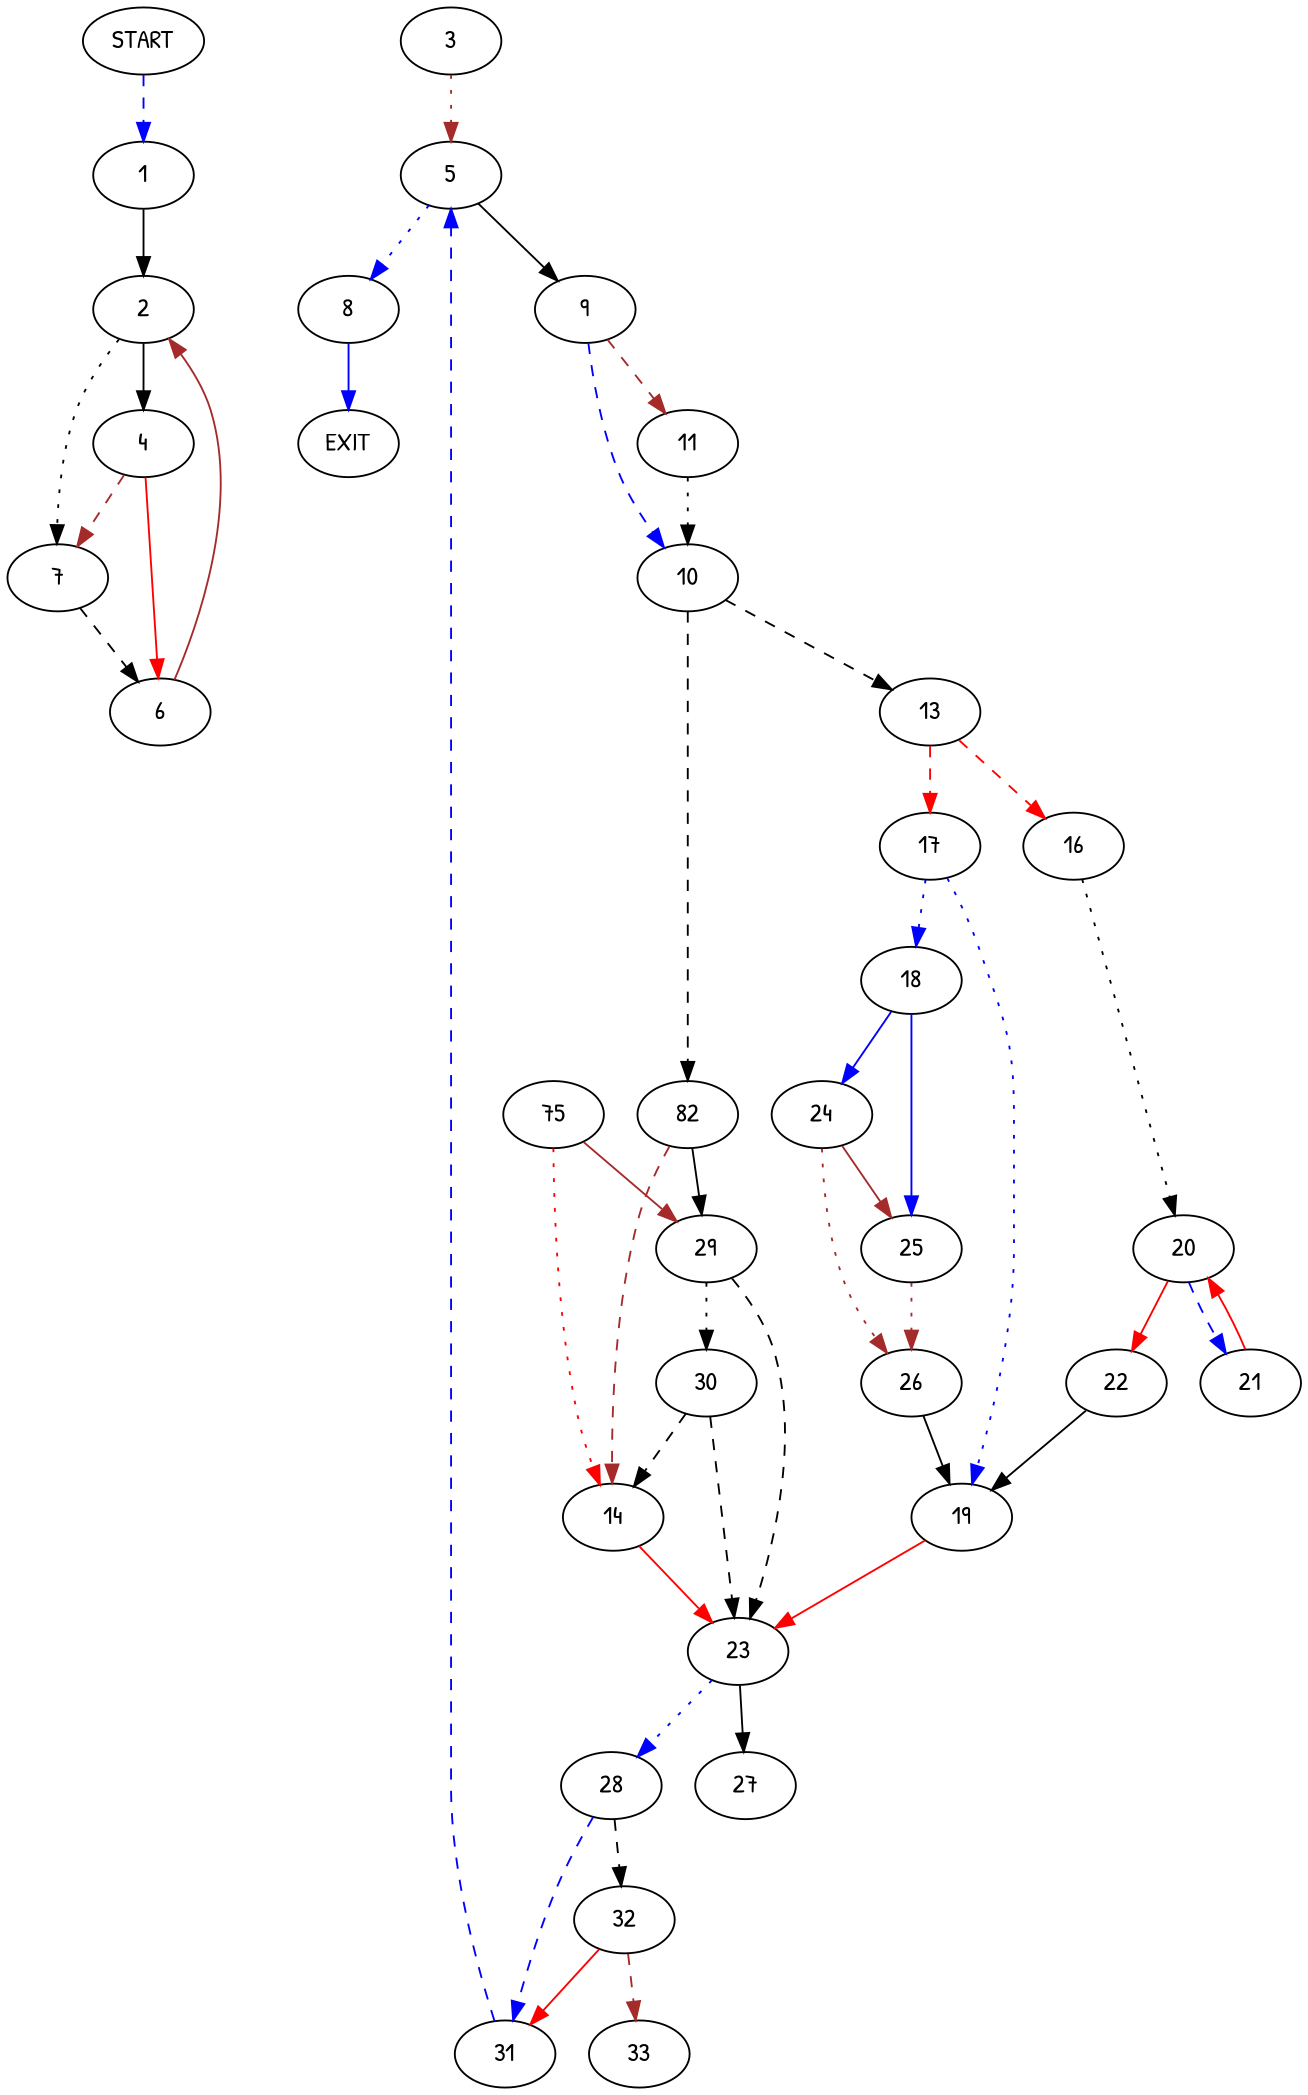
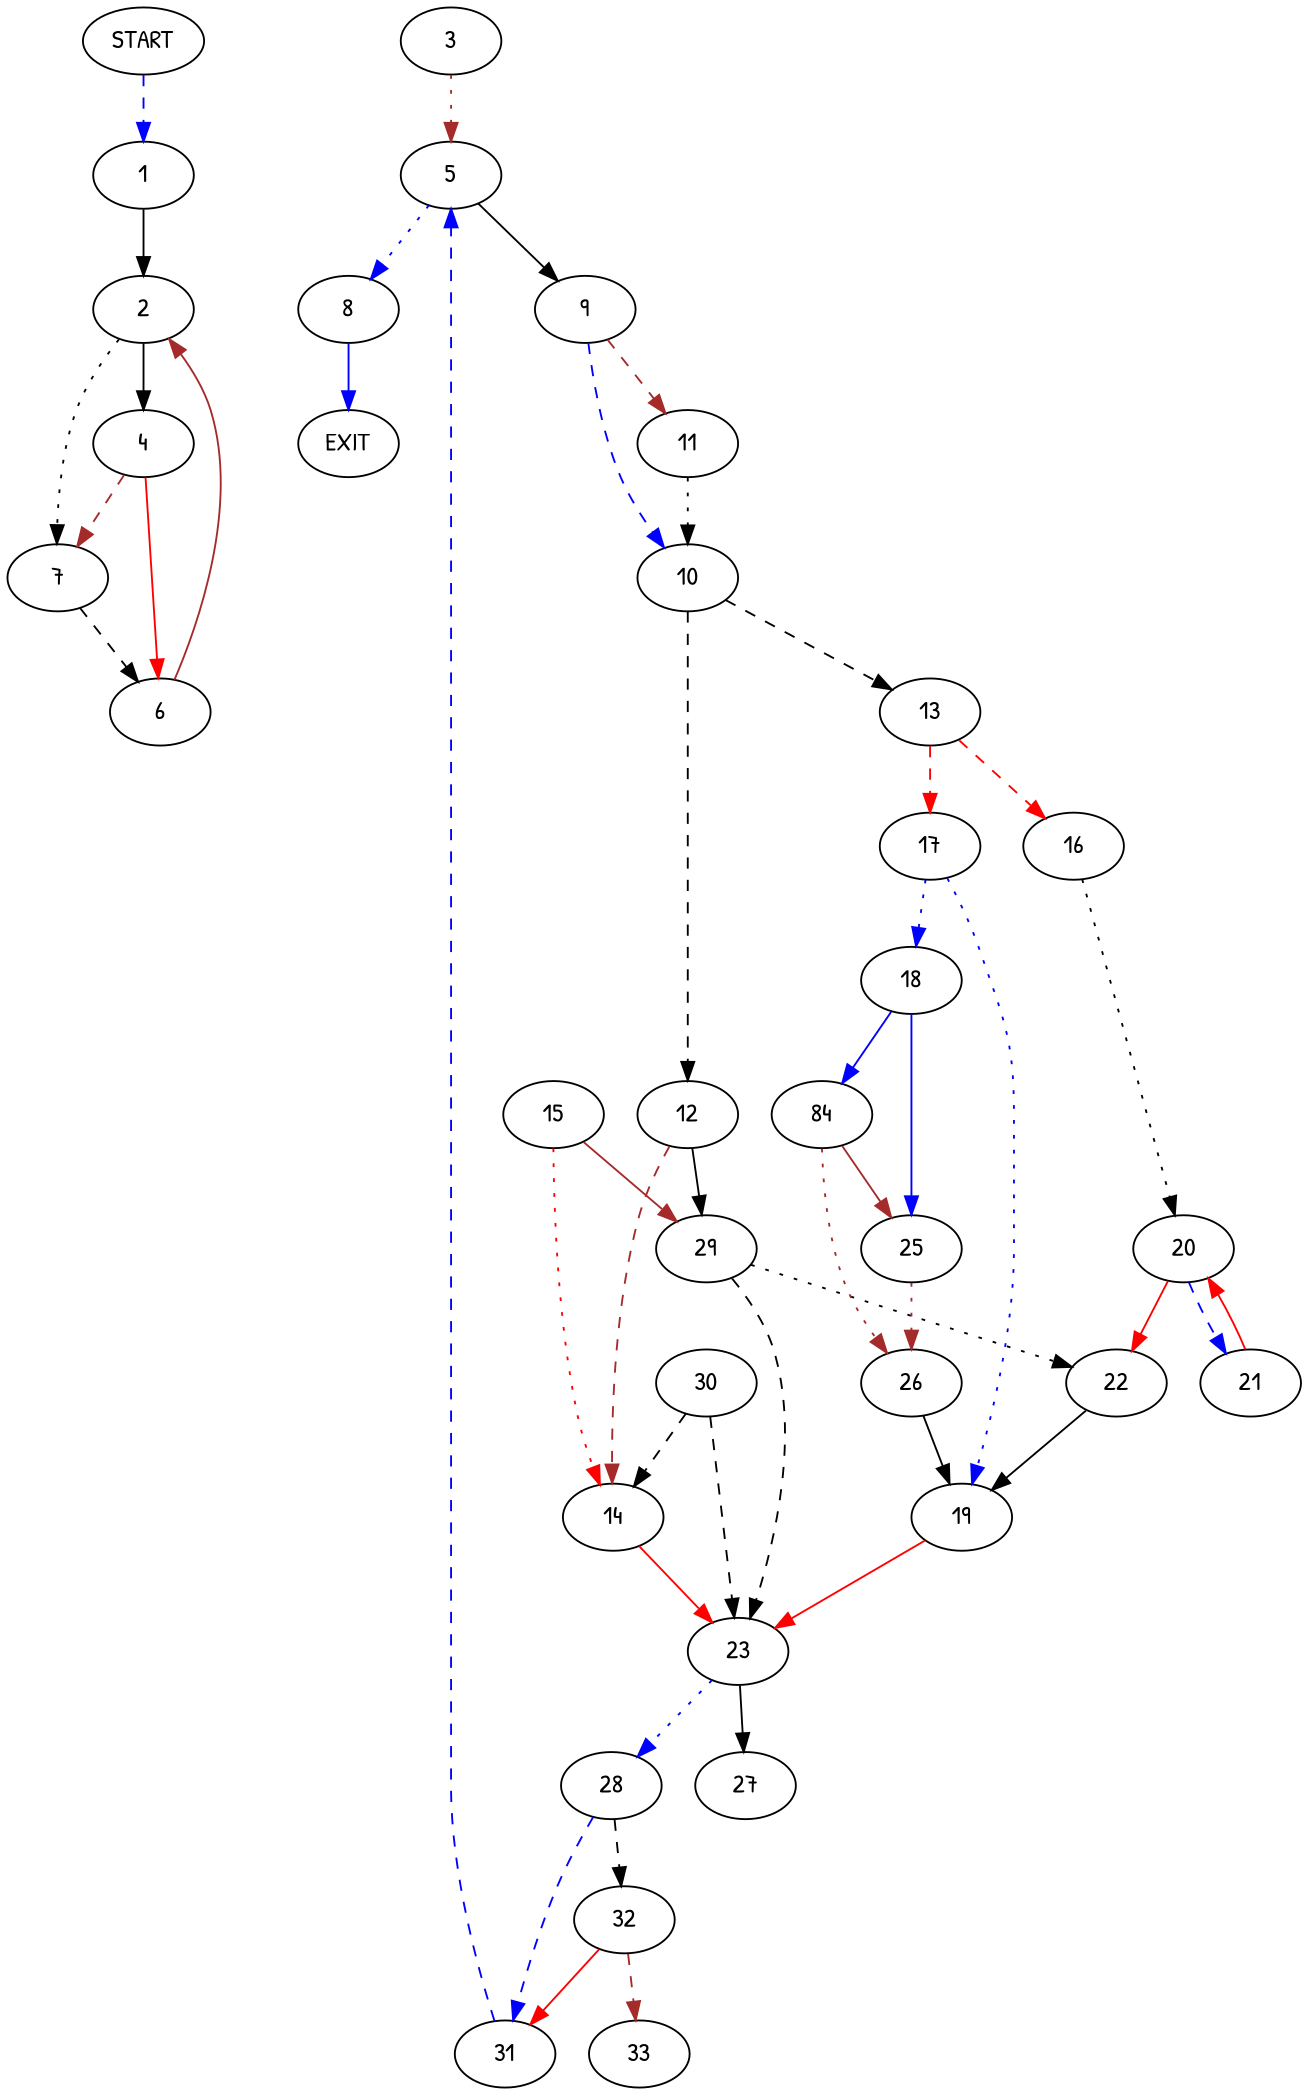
(554, 1115) -> (554, 1115)
(688, 1115) -> (688, 1115)
(822, 1115) -> (822, 1115)
(706, 1307) -> (895, 1311)
